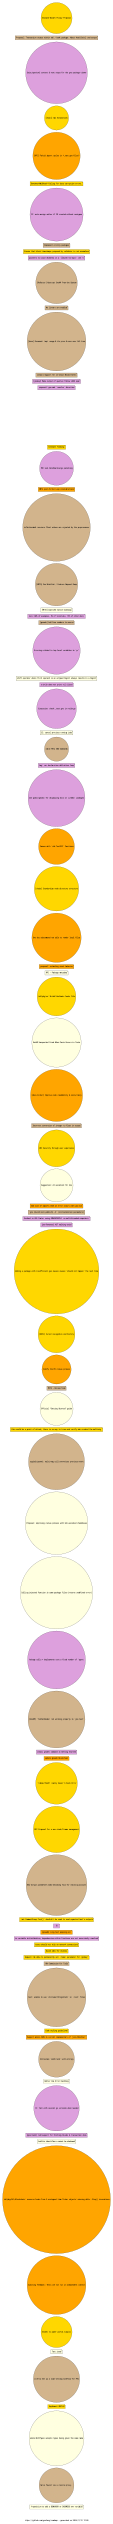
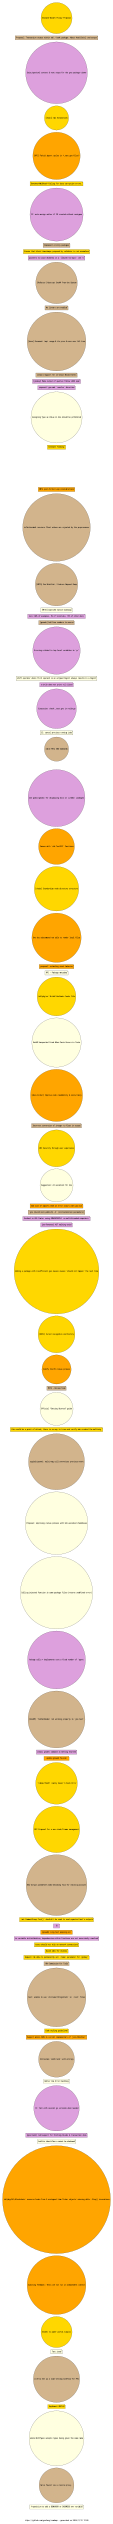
none -> (57, 417)
(57, 468) -> none
(57, 765) -> none
(57, 1758) -> (57, 1758)
